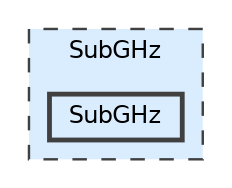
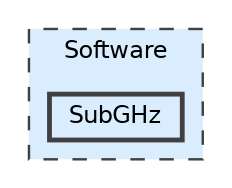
(116, 52) -> (116, 52)
